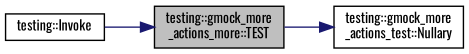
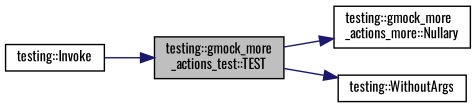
(219, 27) -> (219, 58)
(399, 27) -> (402, 27)
none -> (402, 88)
